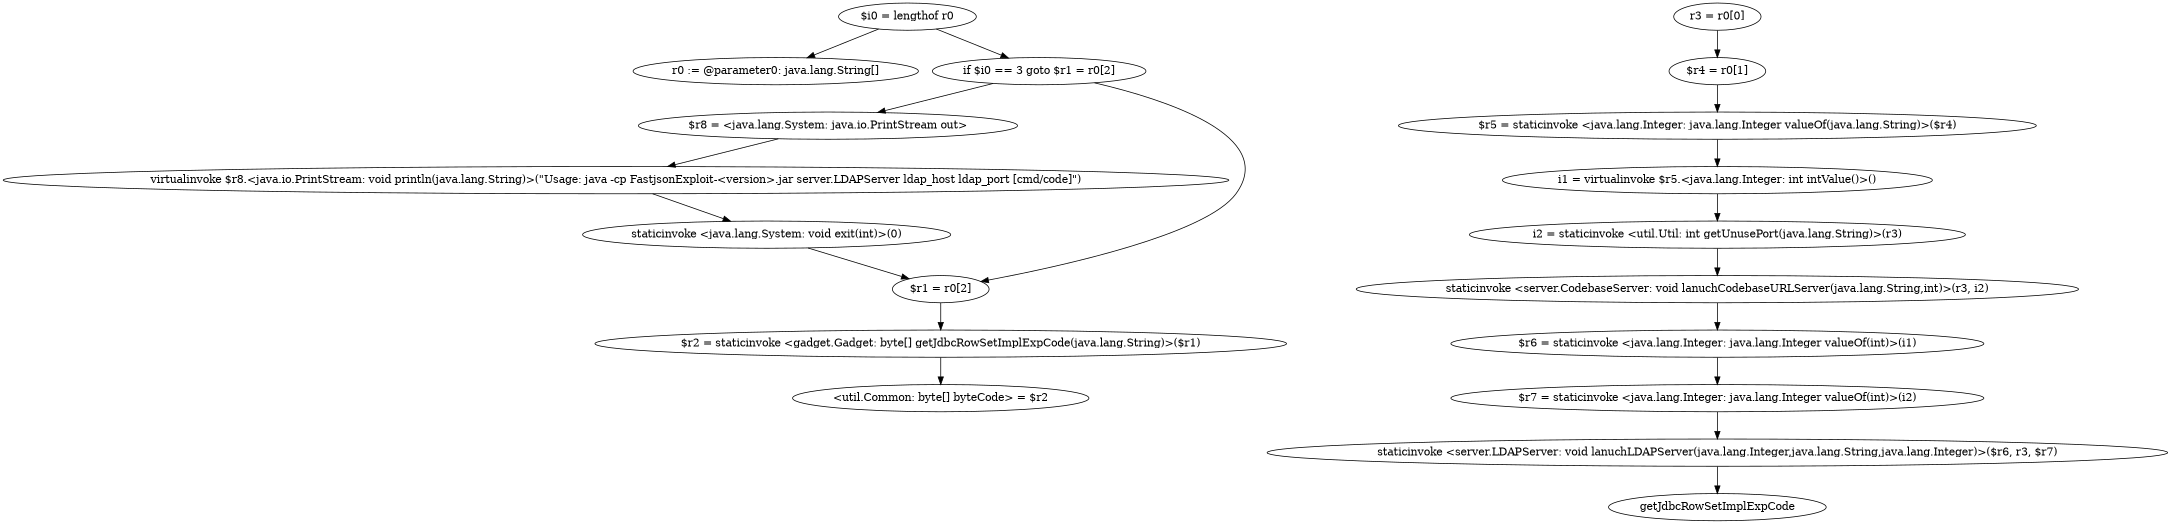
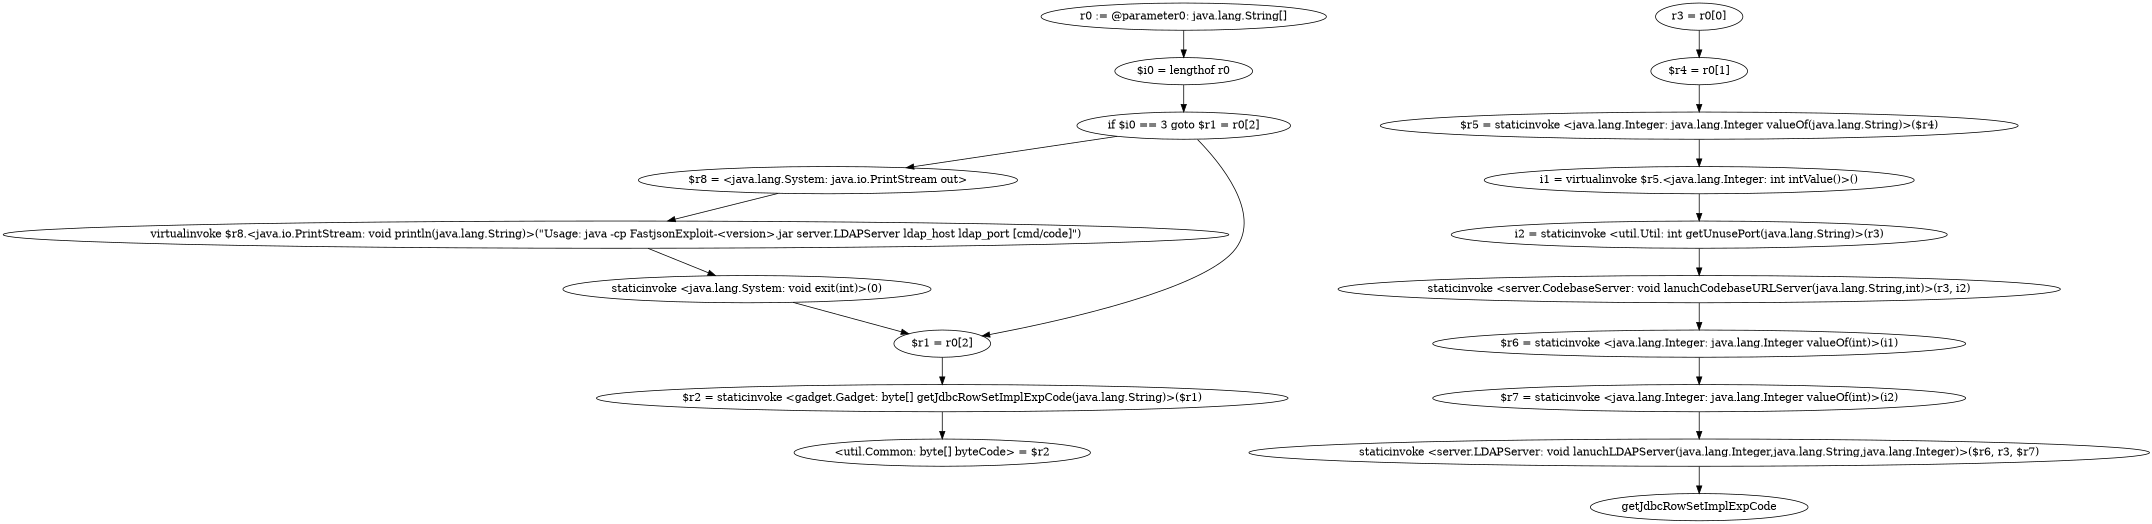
(846, 42) -> (1184, 40)
